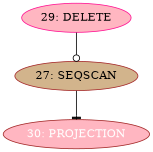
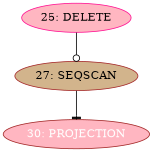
(76, 18) -> (76, 18)
